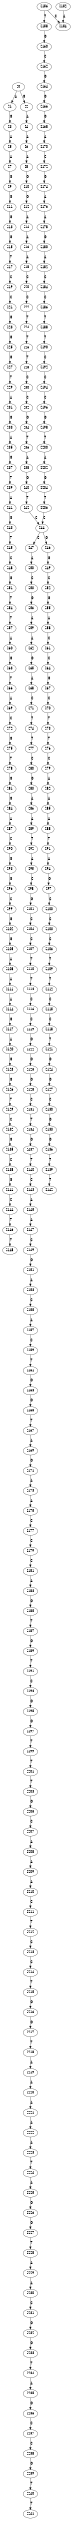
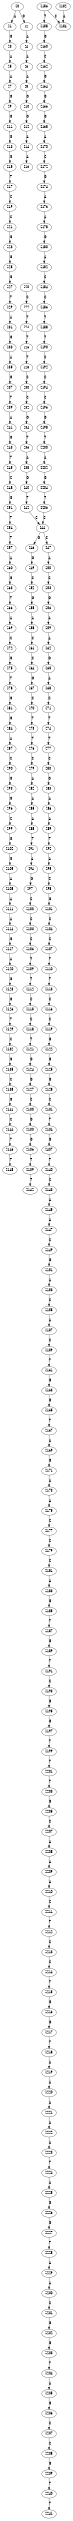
(26, 267) -> none
